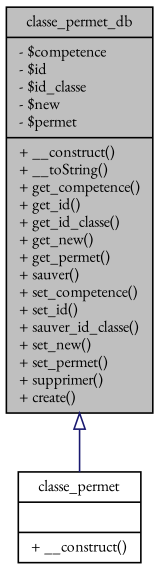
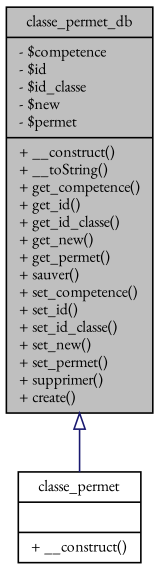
(80, 327) -> (68, 327)
